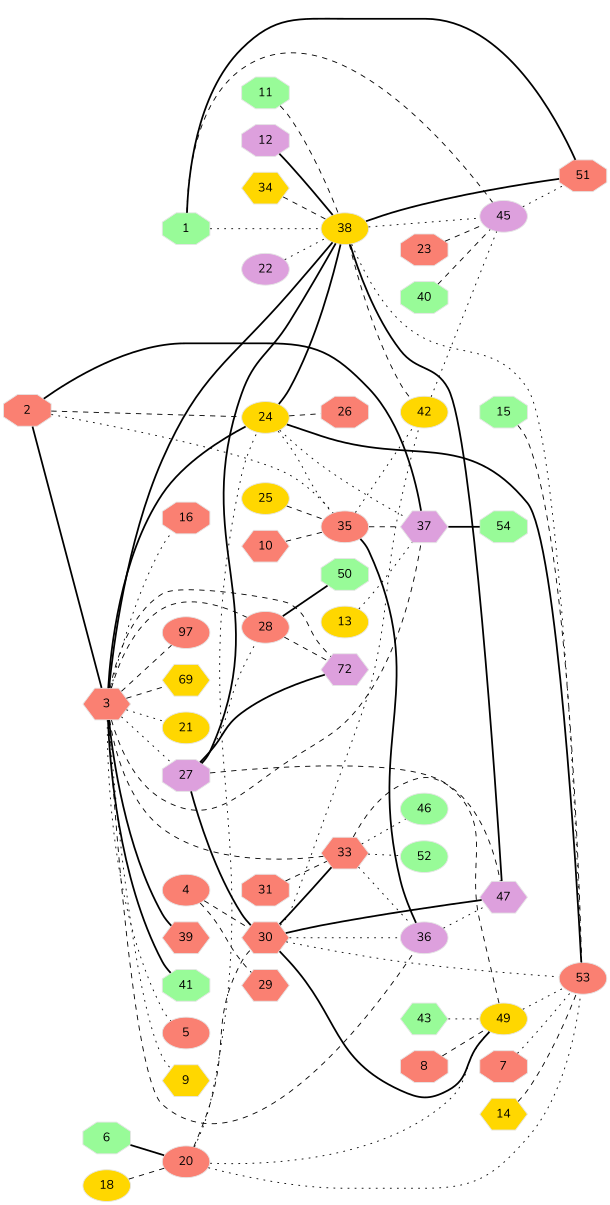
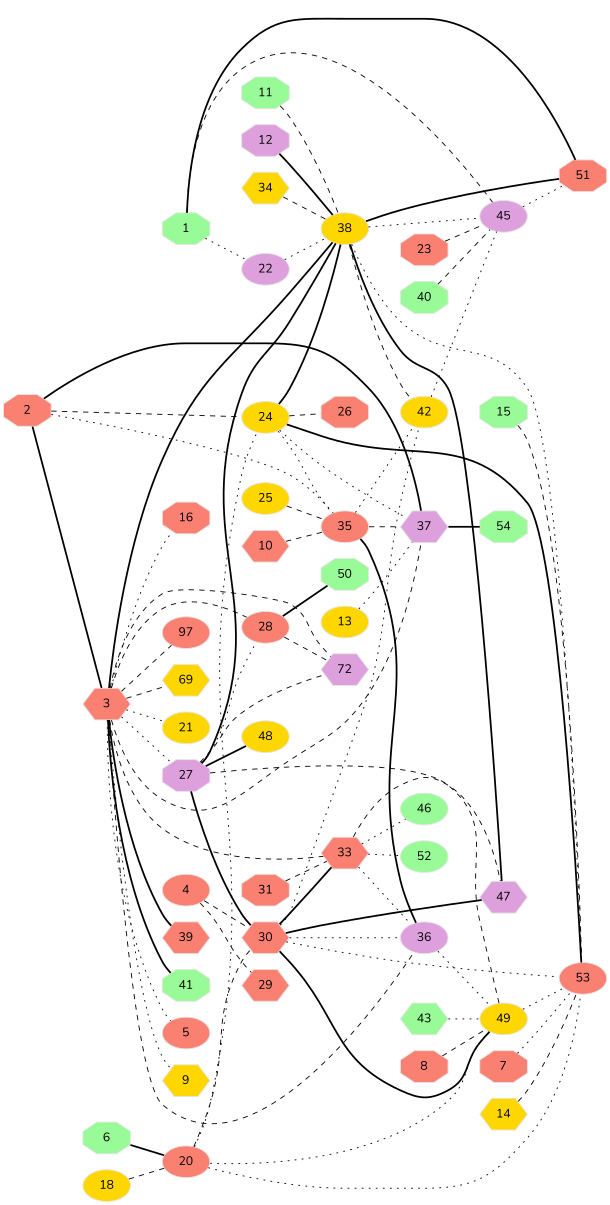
(266, 229) -> (226, 249)
(147, 522) -> none
(253, 705) -> (253, 705)
none -> (265, 737)
(465, 917) -> (464, 978)
